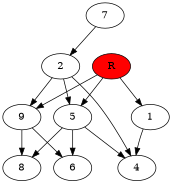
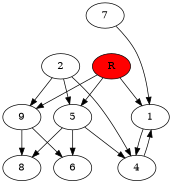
(85, 38) -> (139, 59)
none -> (147, 147)
